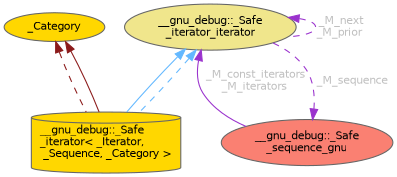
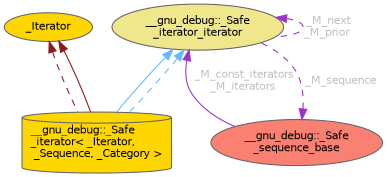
(54, 27) -> (48, 27)
(307, 143) -> (297, 143)
